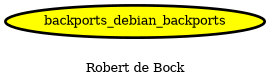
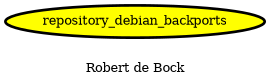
(135, 22) -> (135, 22)
